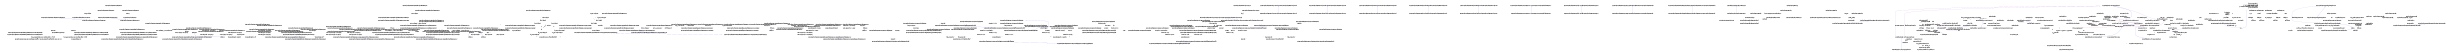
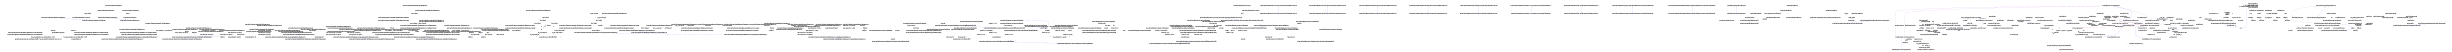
none -> (2327, 28)
